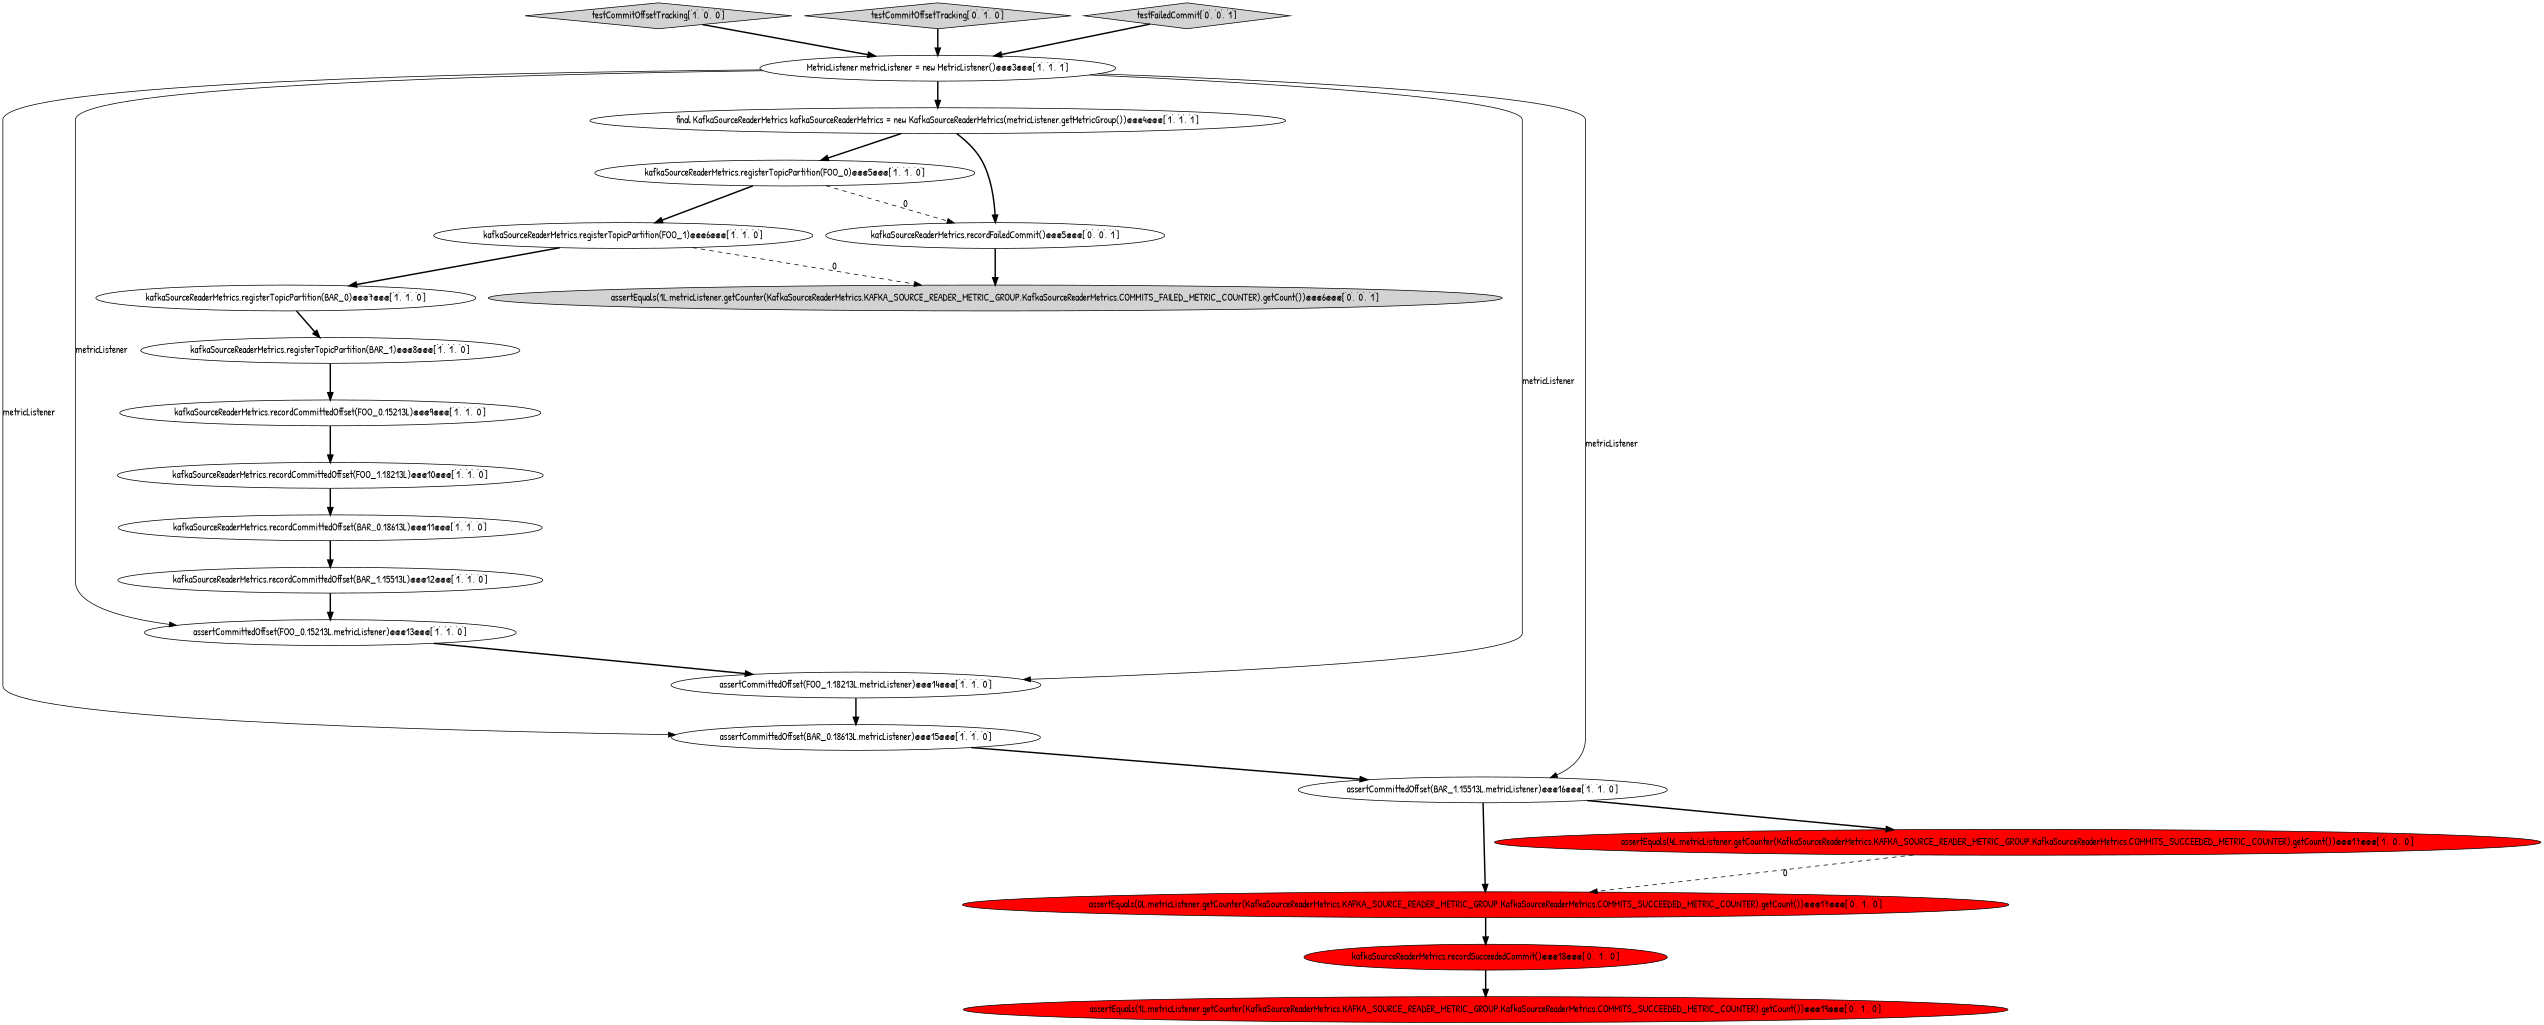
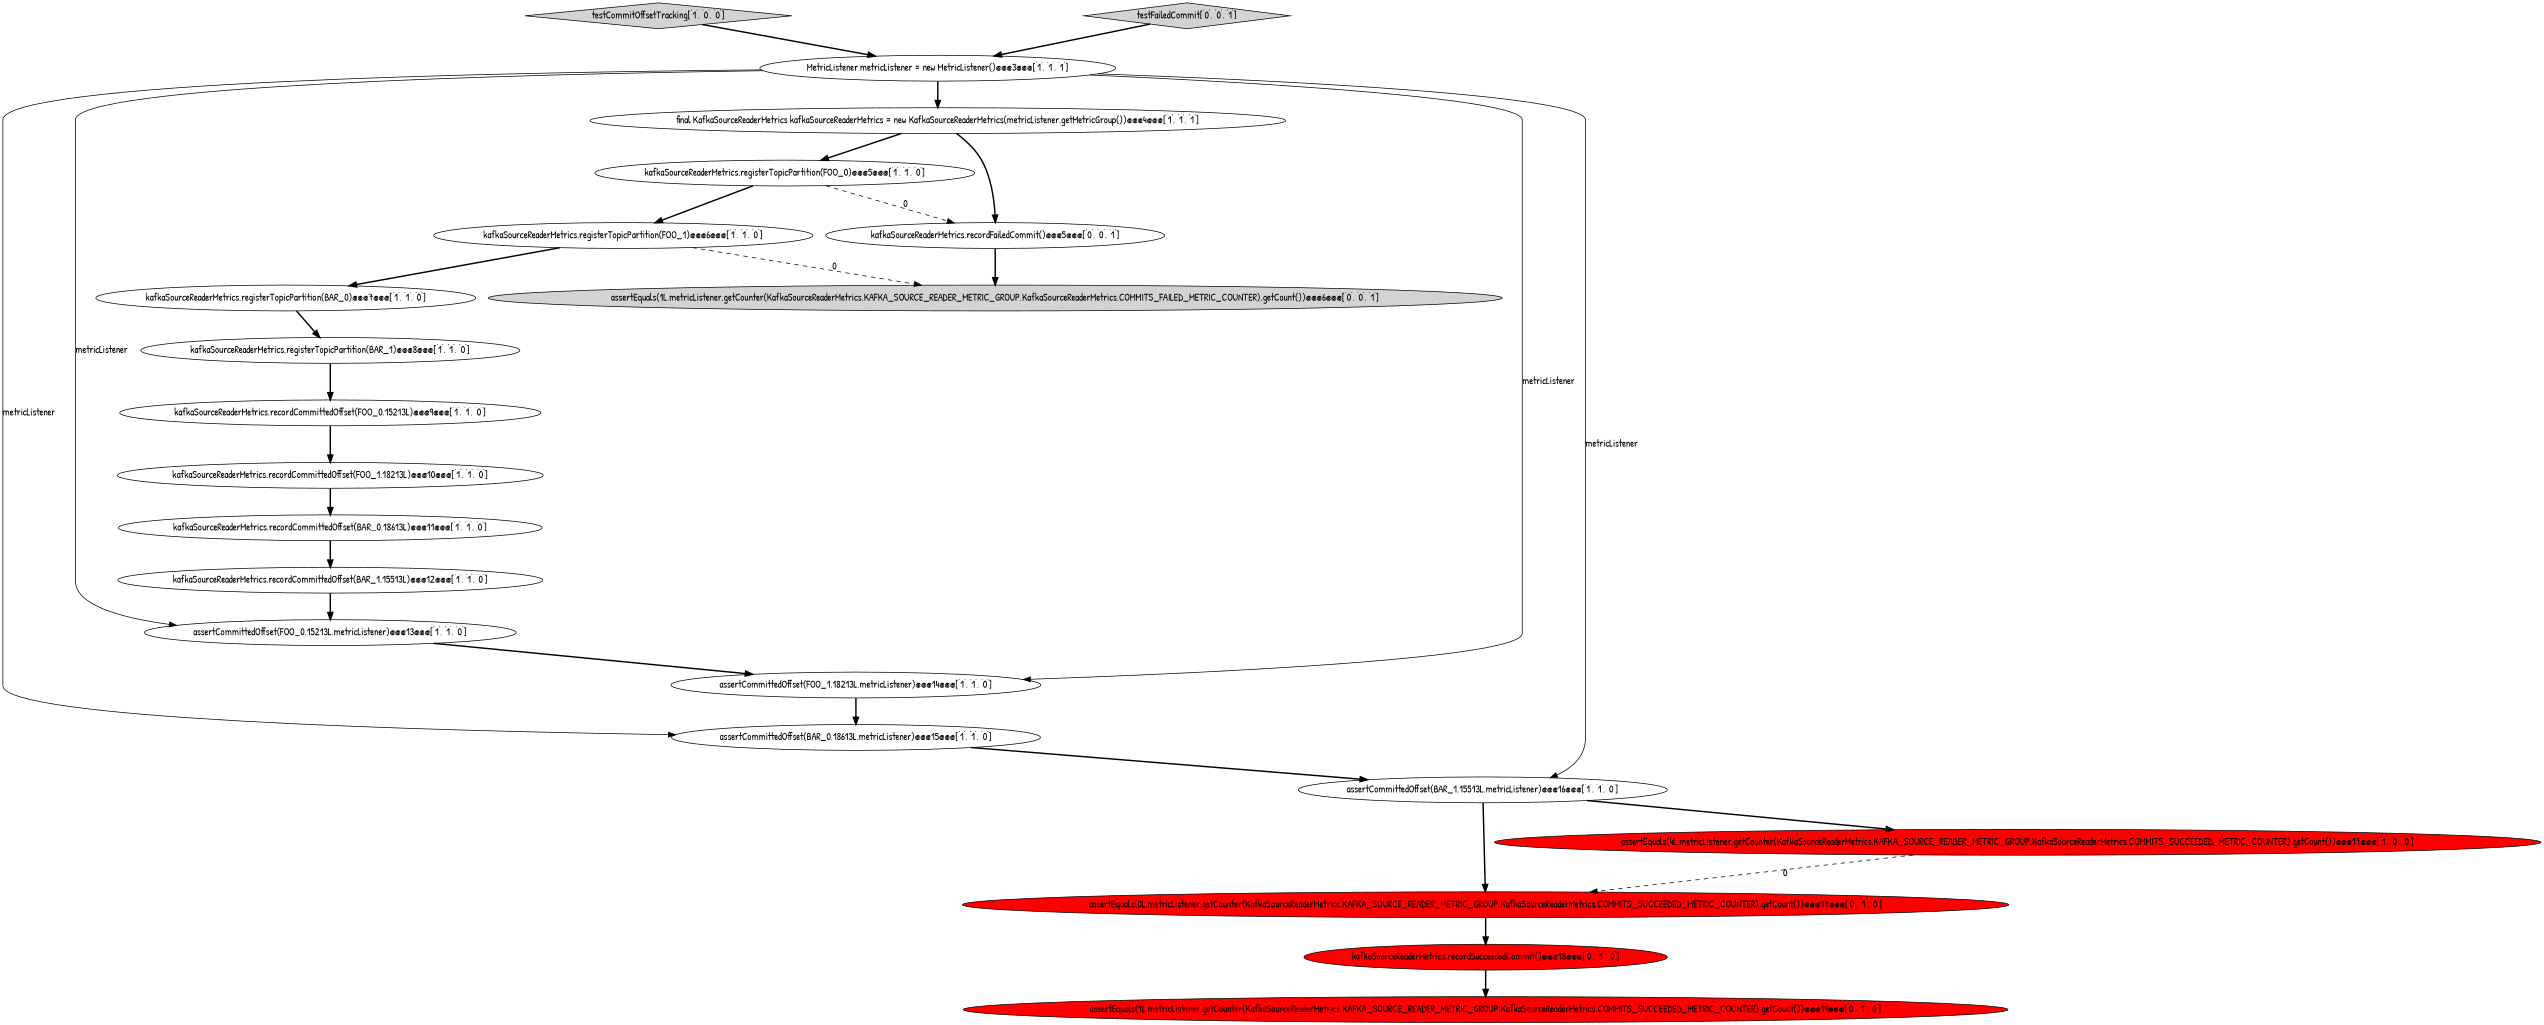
(938, 16) -> none
